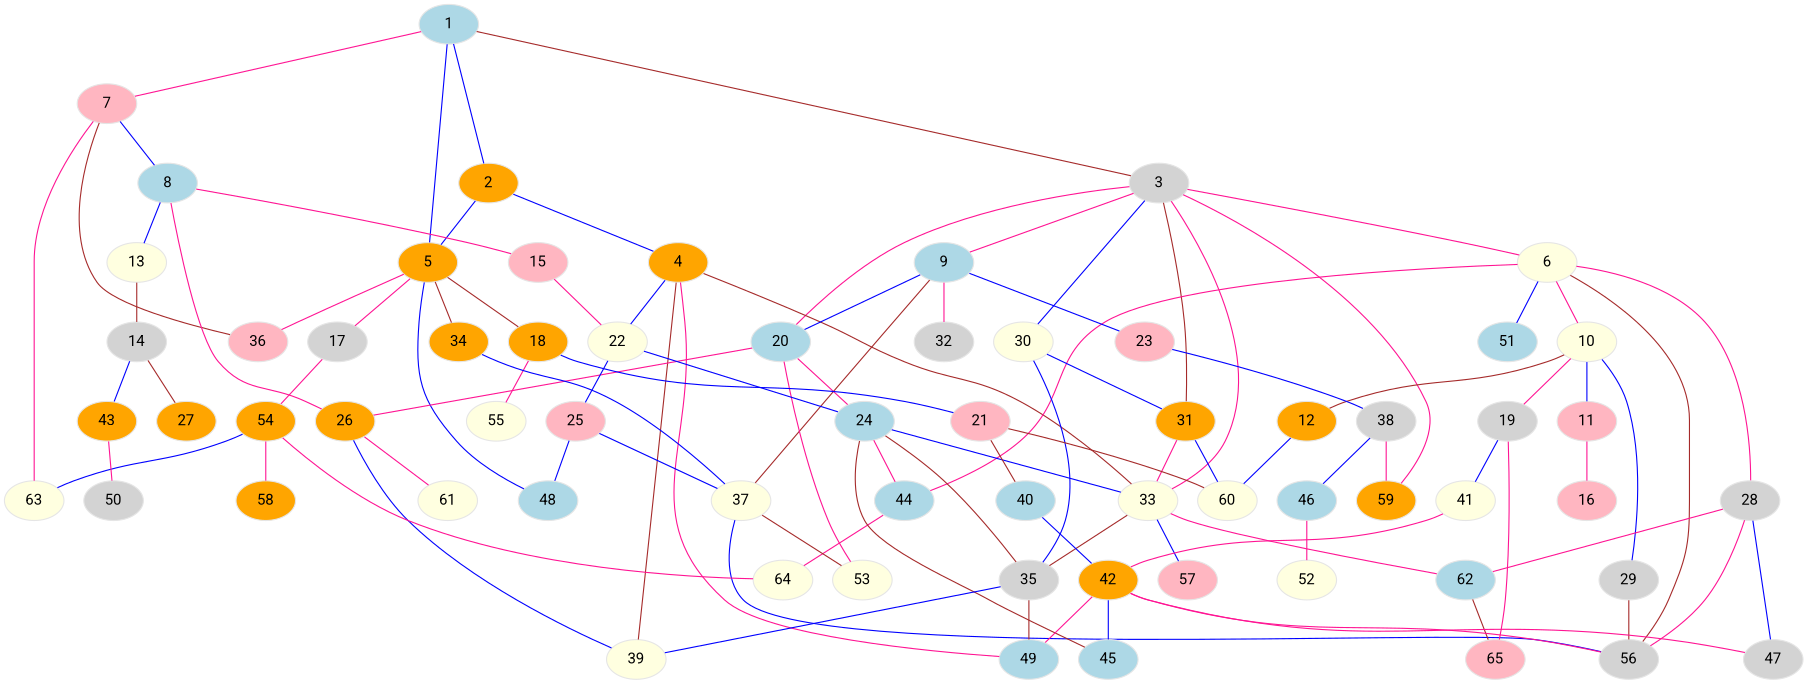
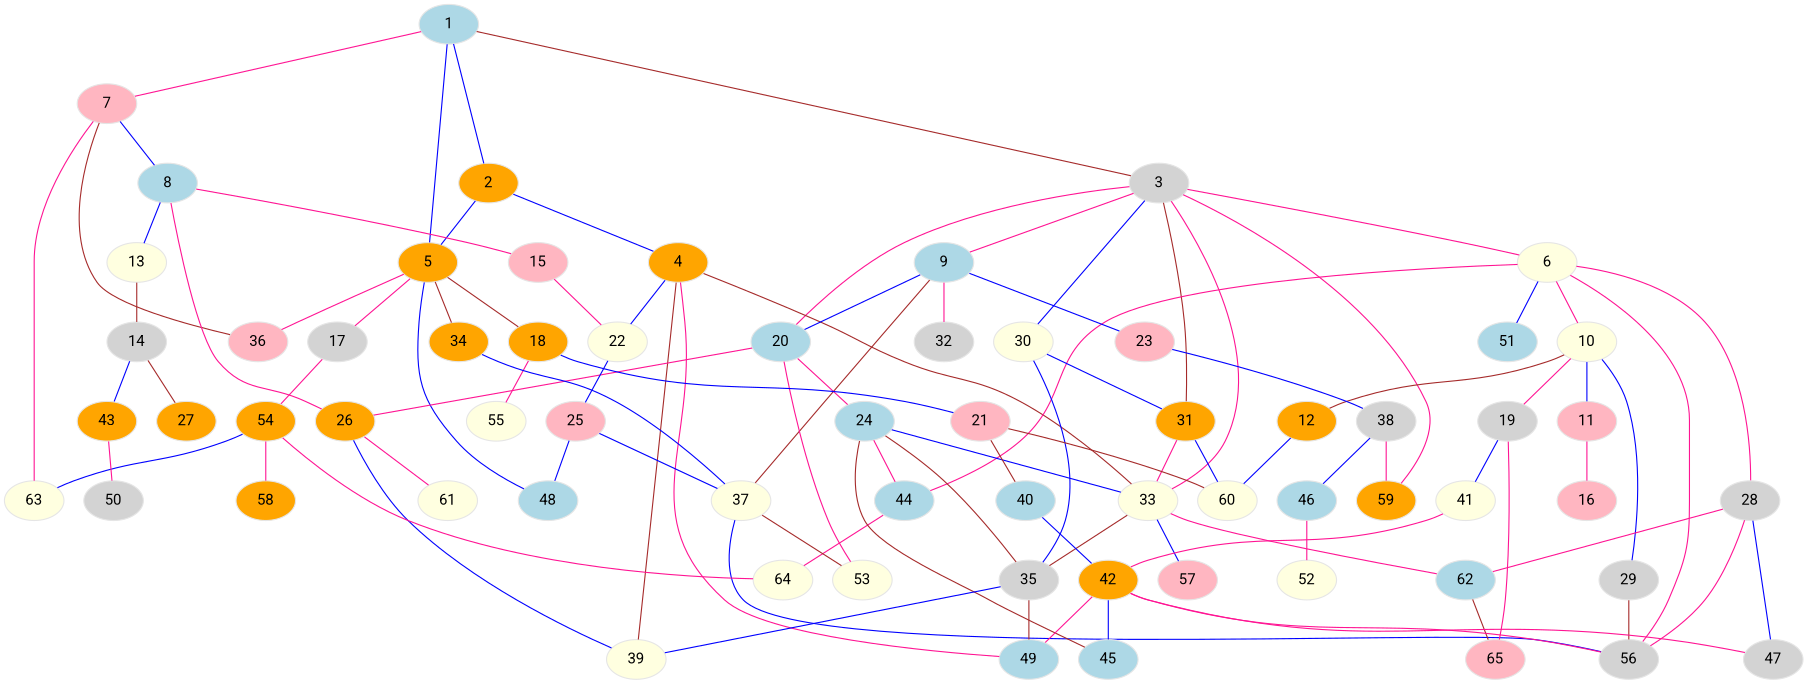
(736, 380) -> none
(1689, 438) -> (1689, 438)
